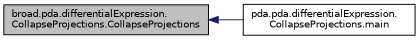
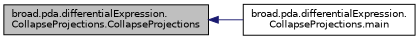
(329, 20) -> (329, 20)
